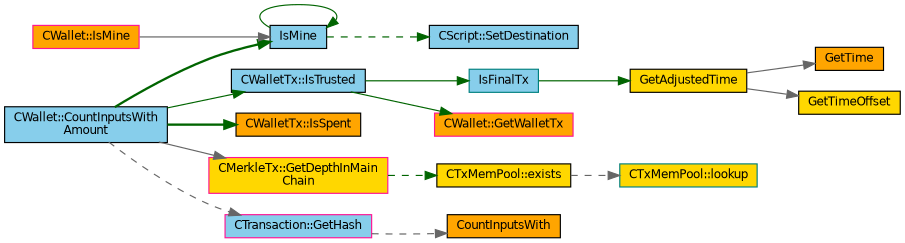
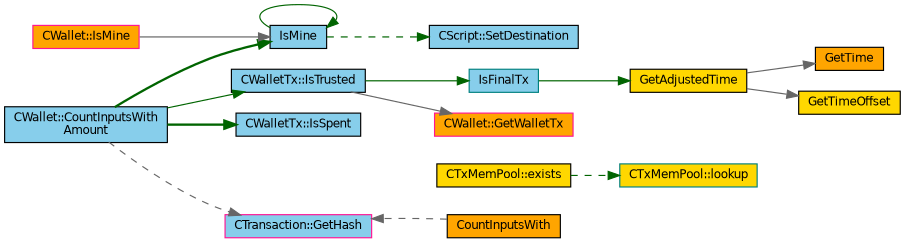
(395, 102) -> (395, 102)
(298, 125) -> (298, 125)
(298, 175) -> none
(589, 175) -> (589, 175)
(403, 234) -> (415, 218)
